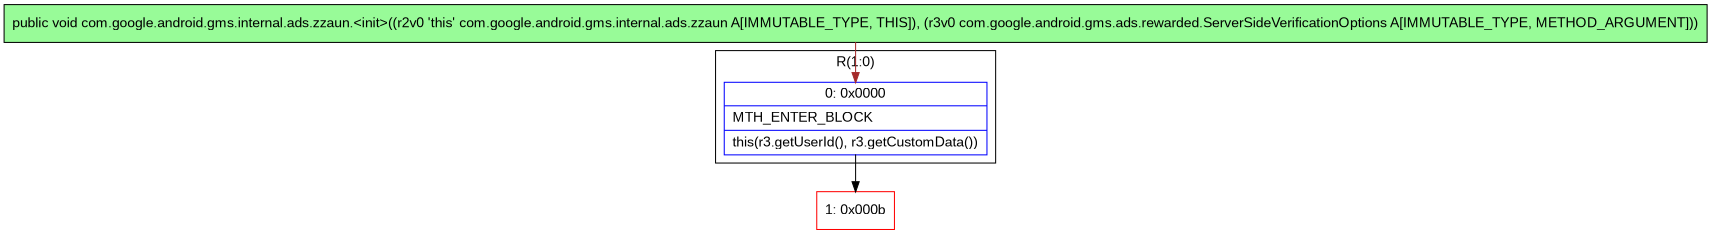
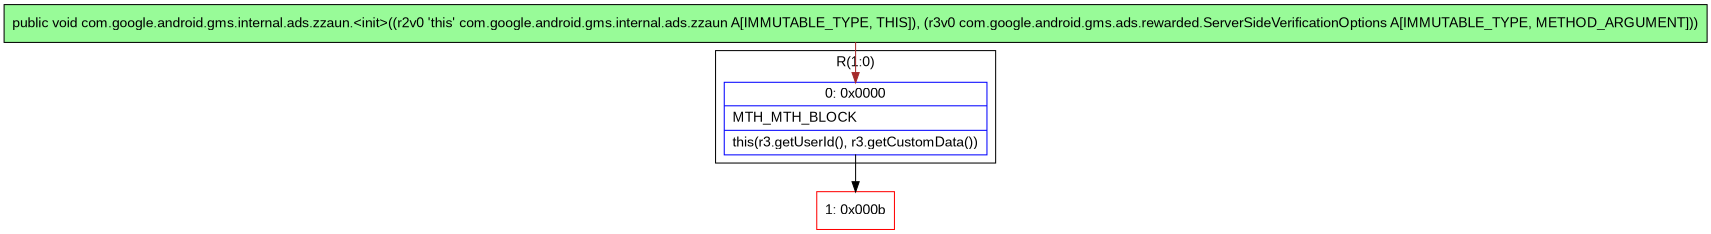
(803, 118) -> (795, 118)
